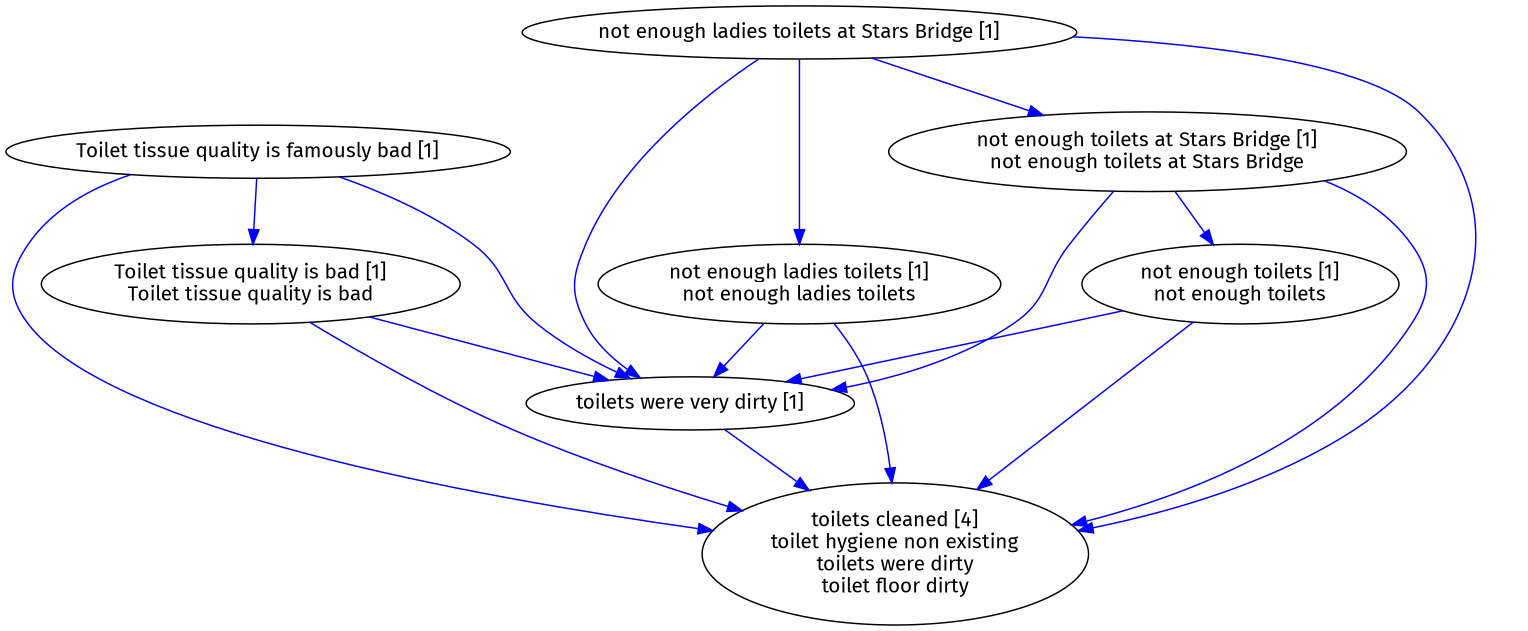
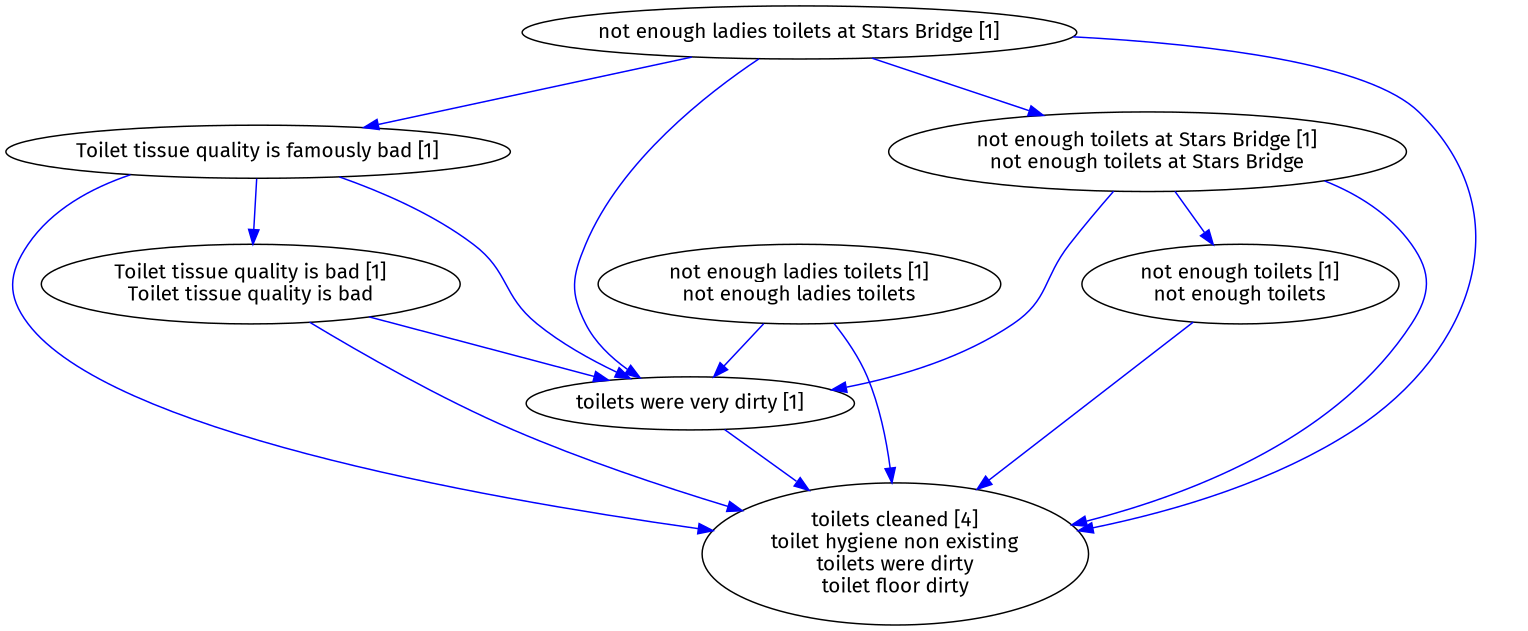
(799, 144) -> (535, 91)
(946, 348) -> none
